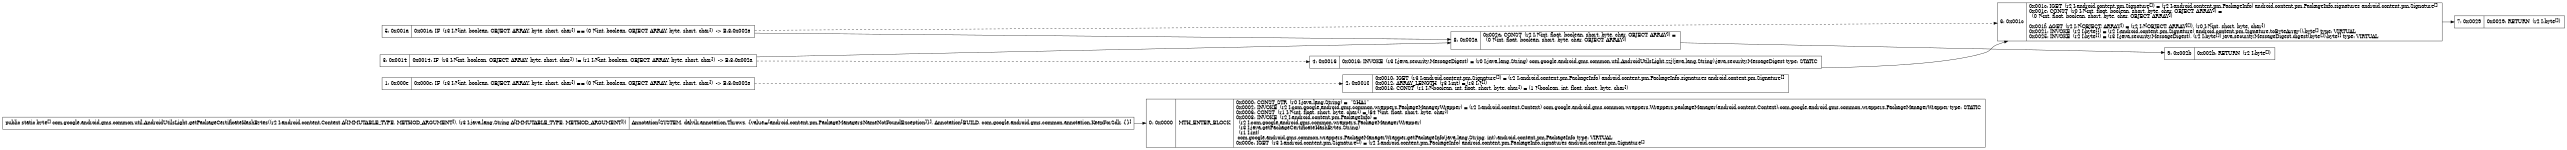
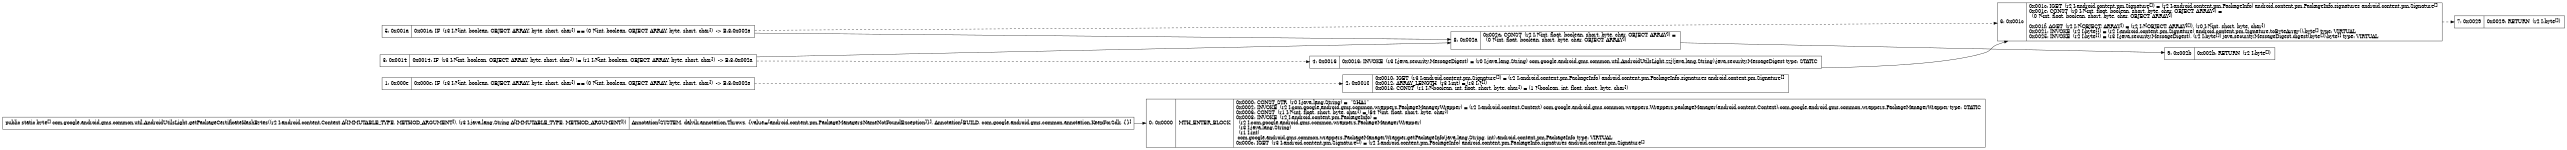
(2447, 22) -> (2447, 22)
(1298, 128) -> (1264, 128)
